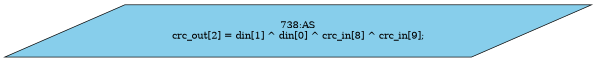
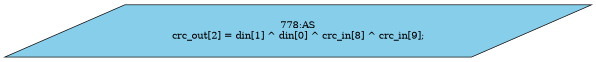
(298, 31) -> (298, 31)
